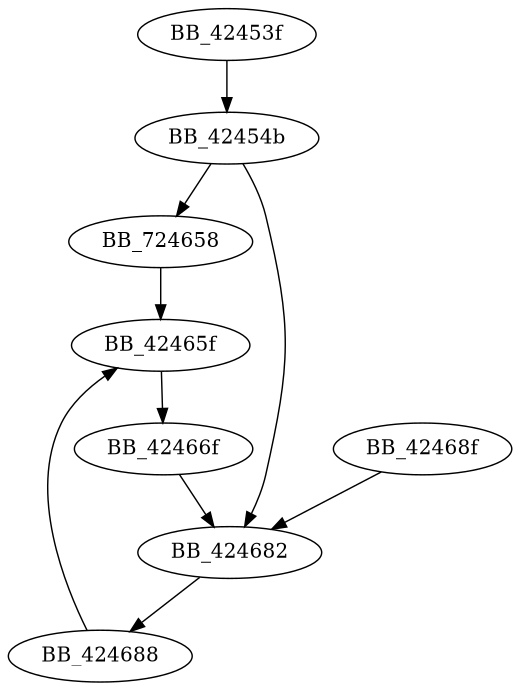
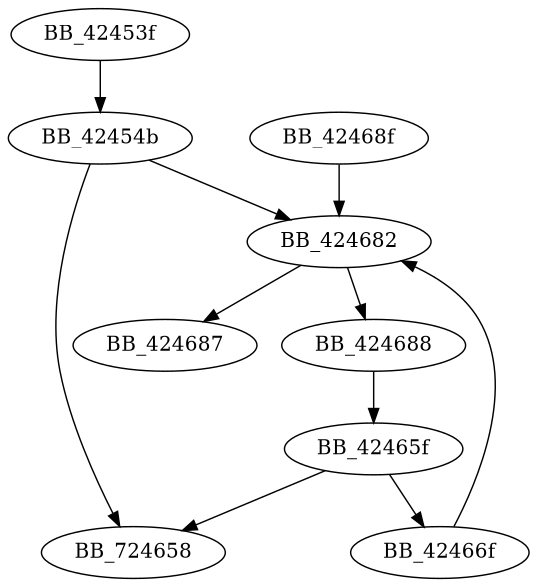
(161, 286) -> (261, 498)
none -> (165, 345)
